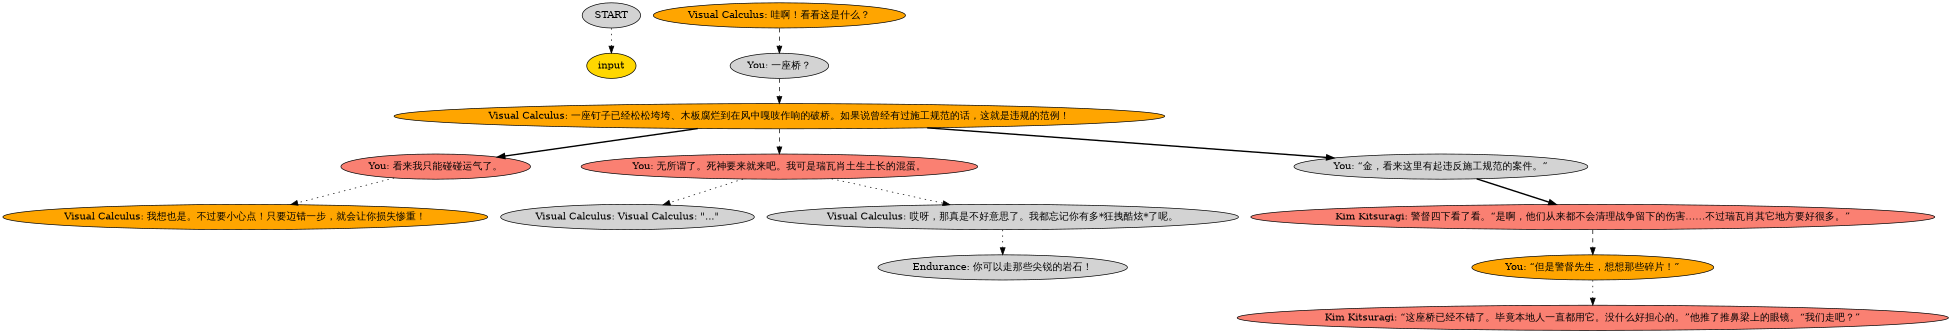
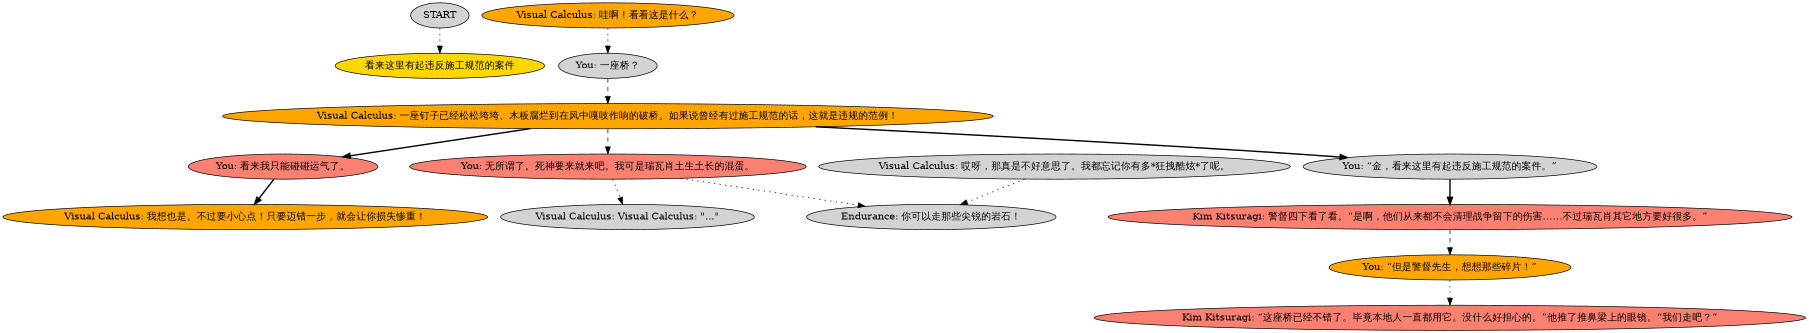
(779, 37) -> (608, 37)
(611, 66) -> (440, 66)
(346, 190) -> (266, 189)
(887, 191) -> (769, 192)
